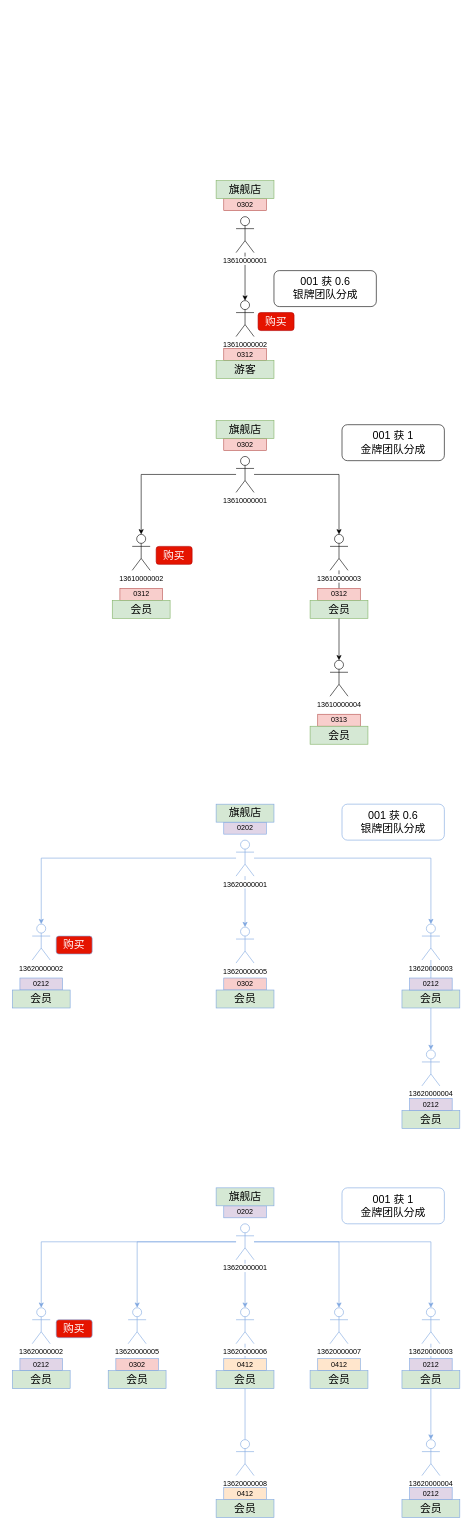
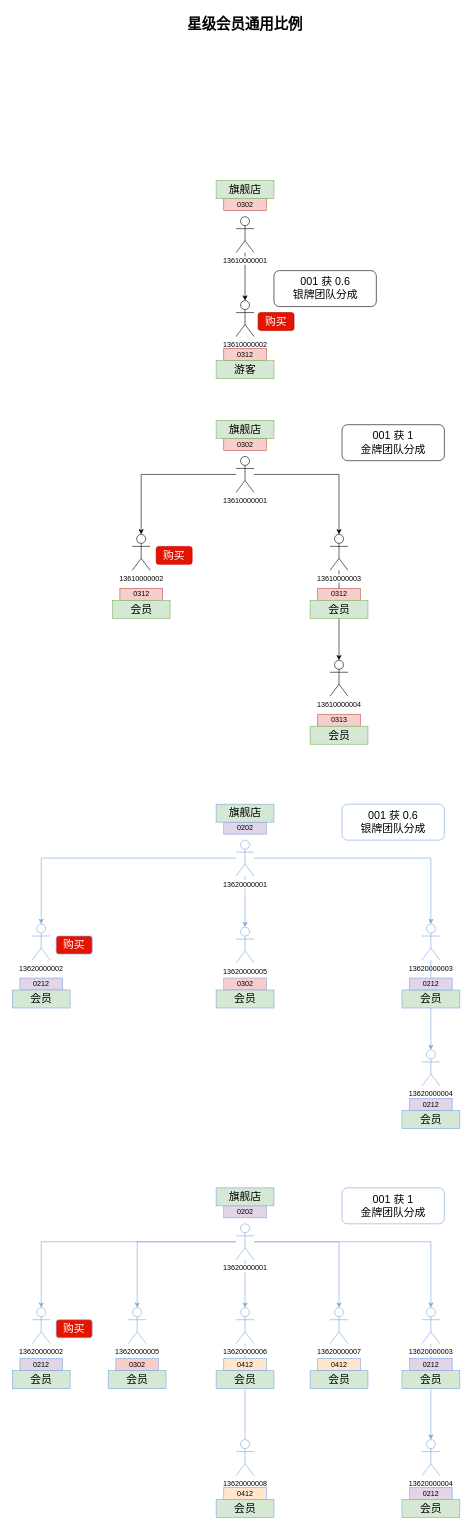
none -> (245, 24)
